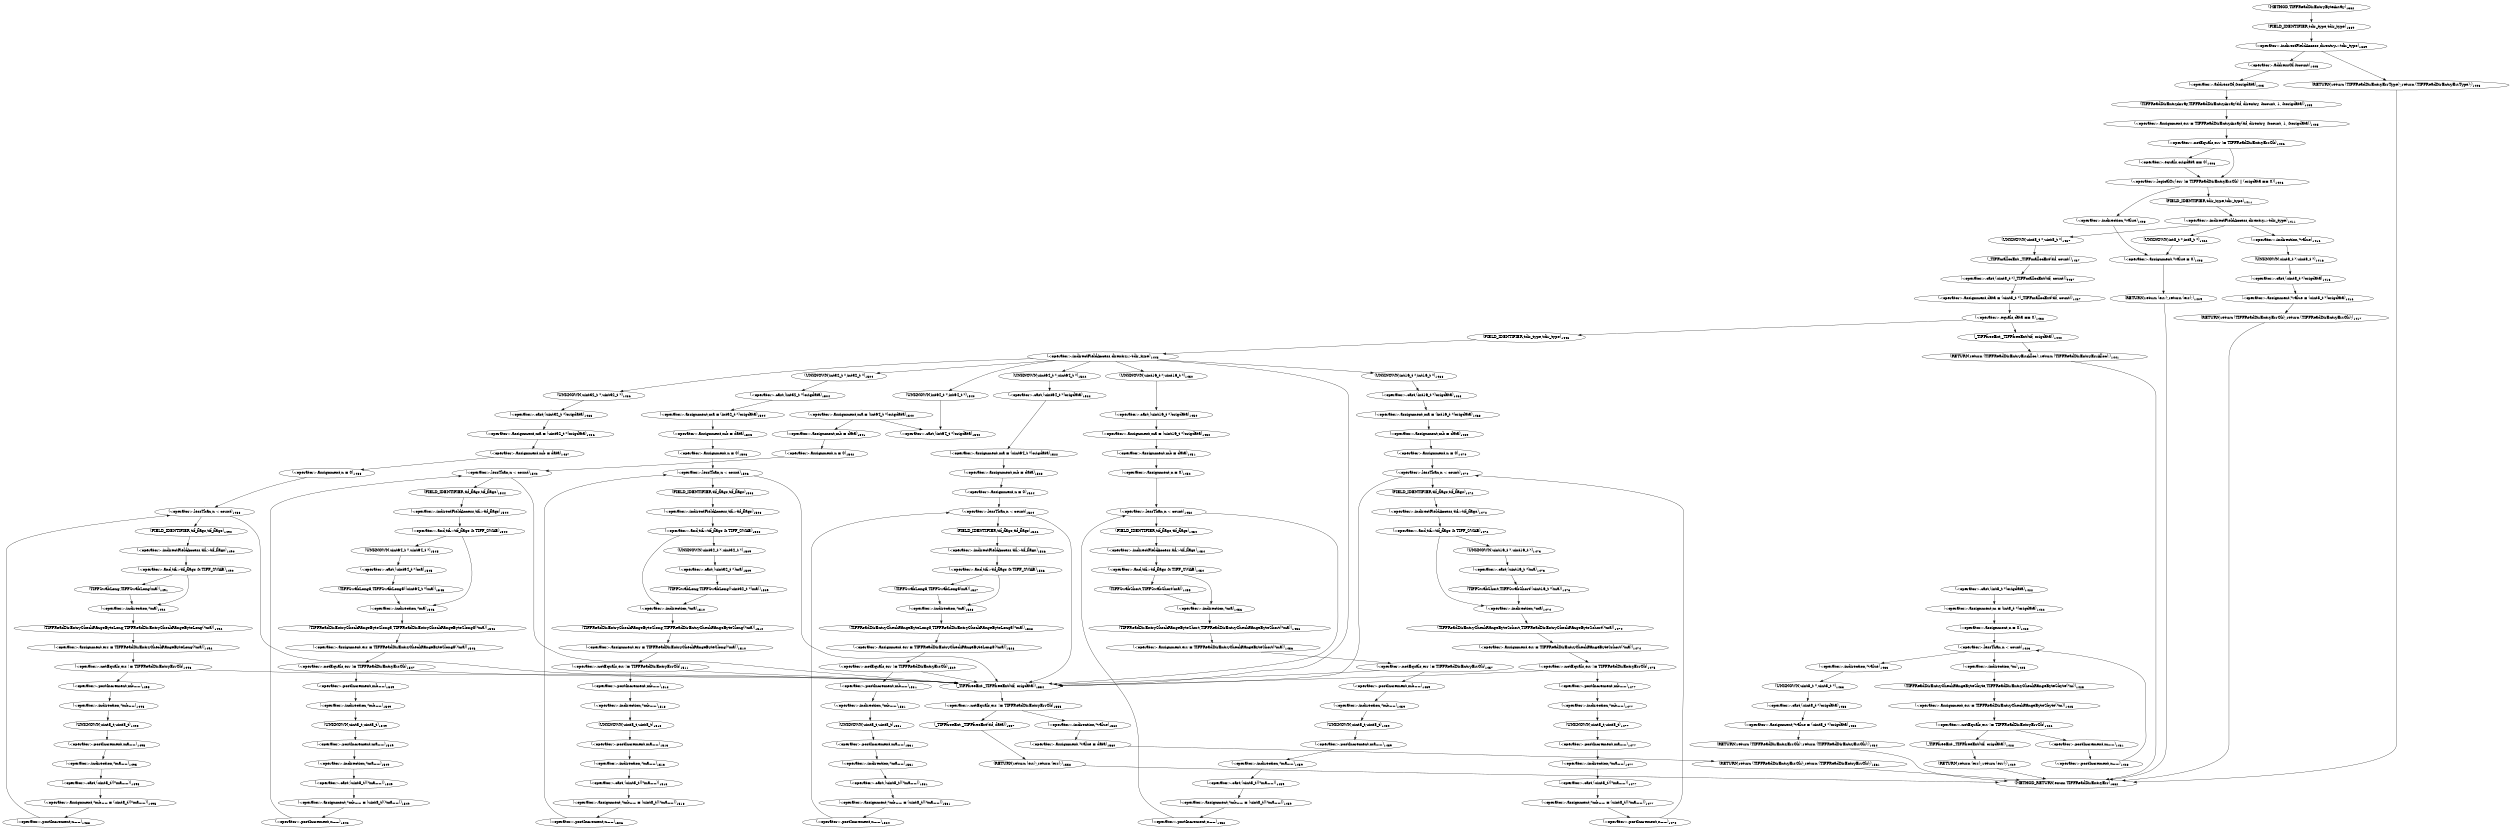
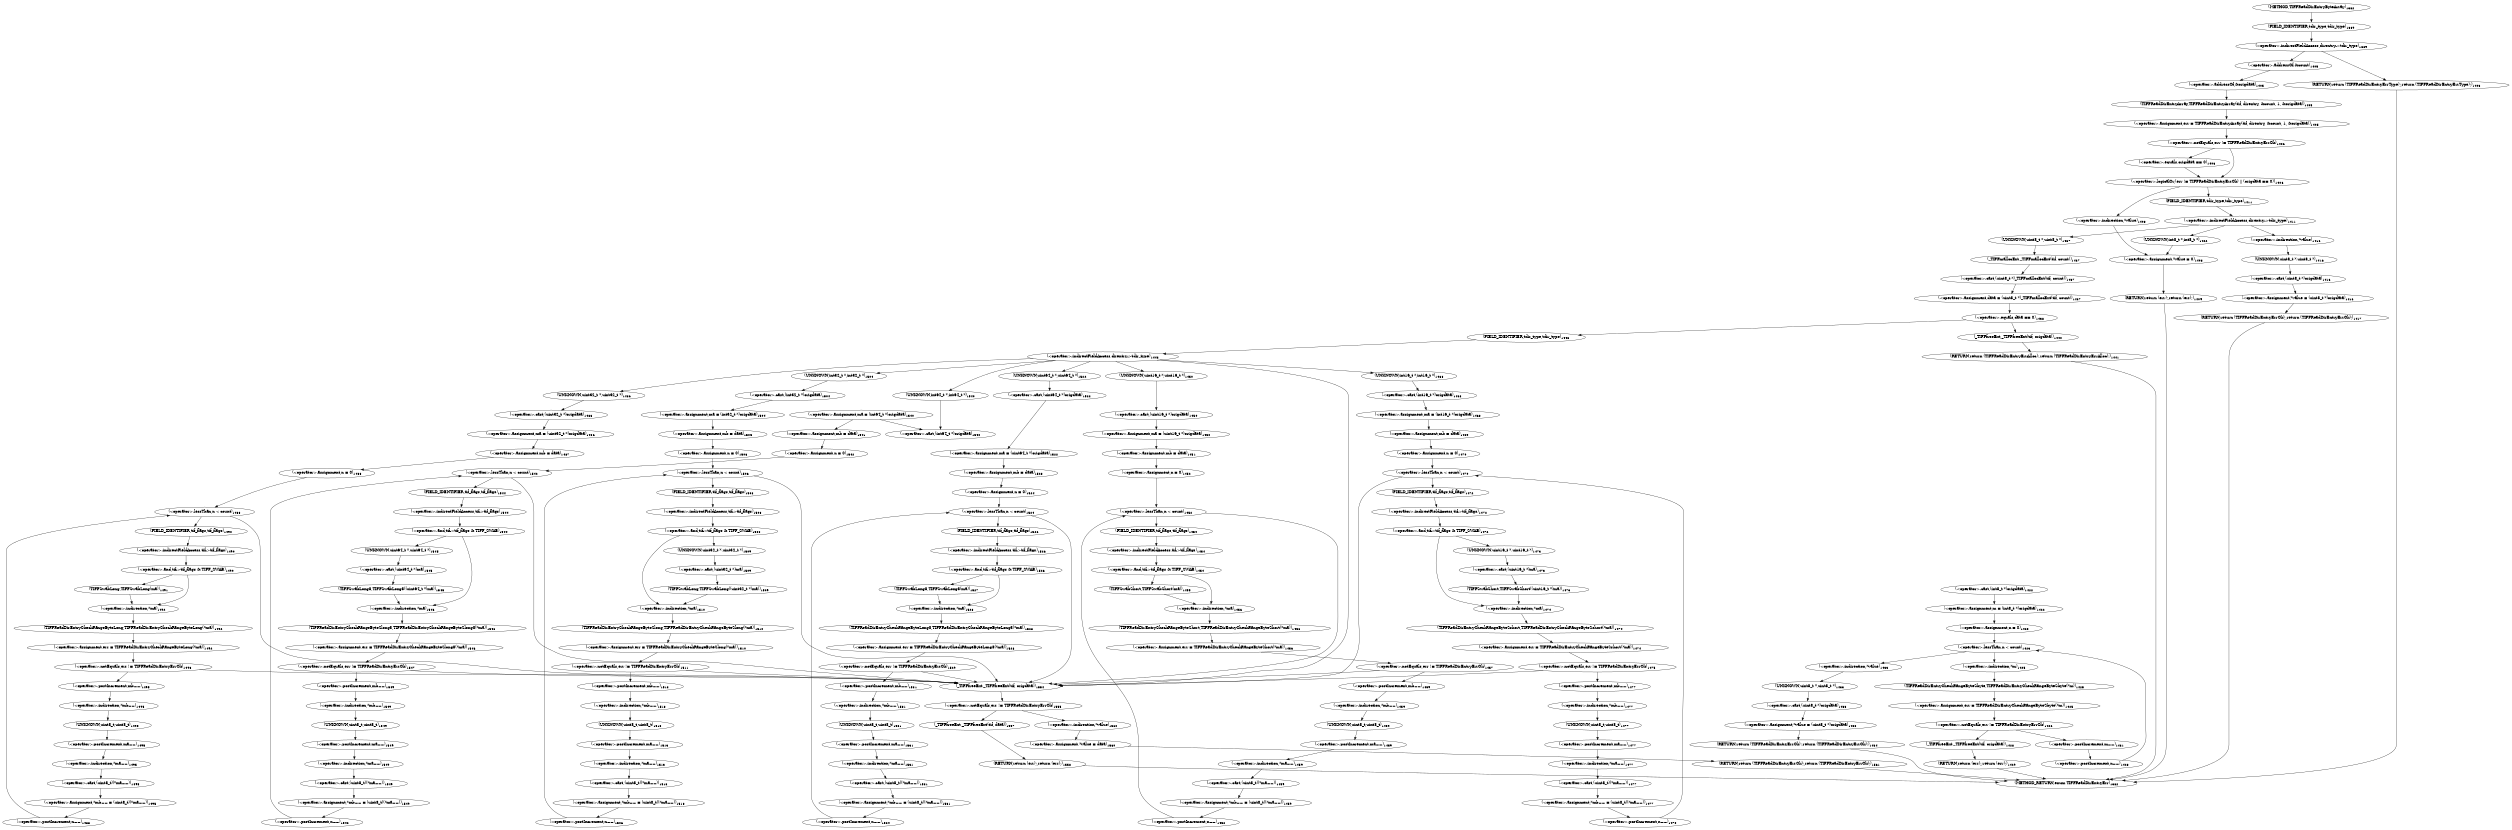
(2071, 279) -> (2071, 279)
